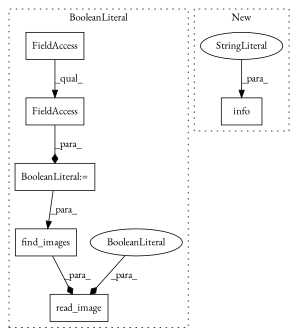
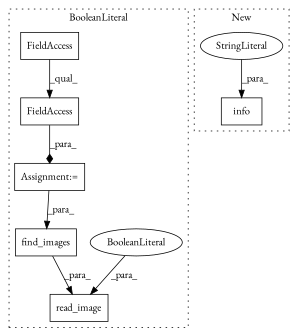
(55, 177) -> (50, 177)
(60, 271) -> (61, 272)
(111, 272) -> (110, 272)
